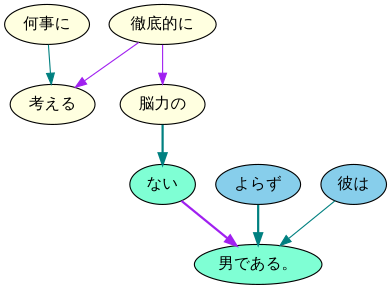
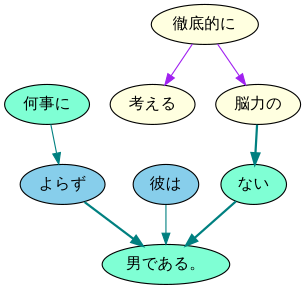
(47, 24) -> (47, 104)
(49, 59) -> (54, 139)
(204, 220) -> (215, 220)
